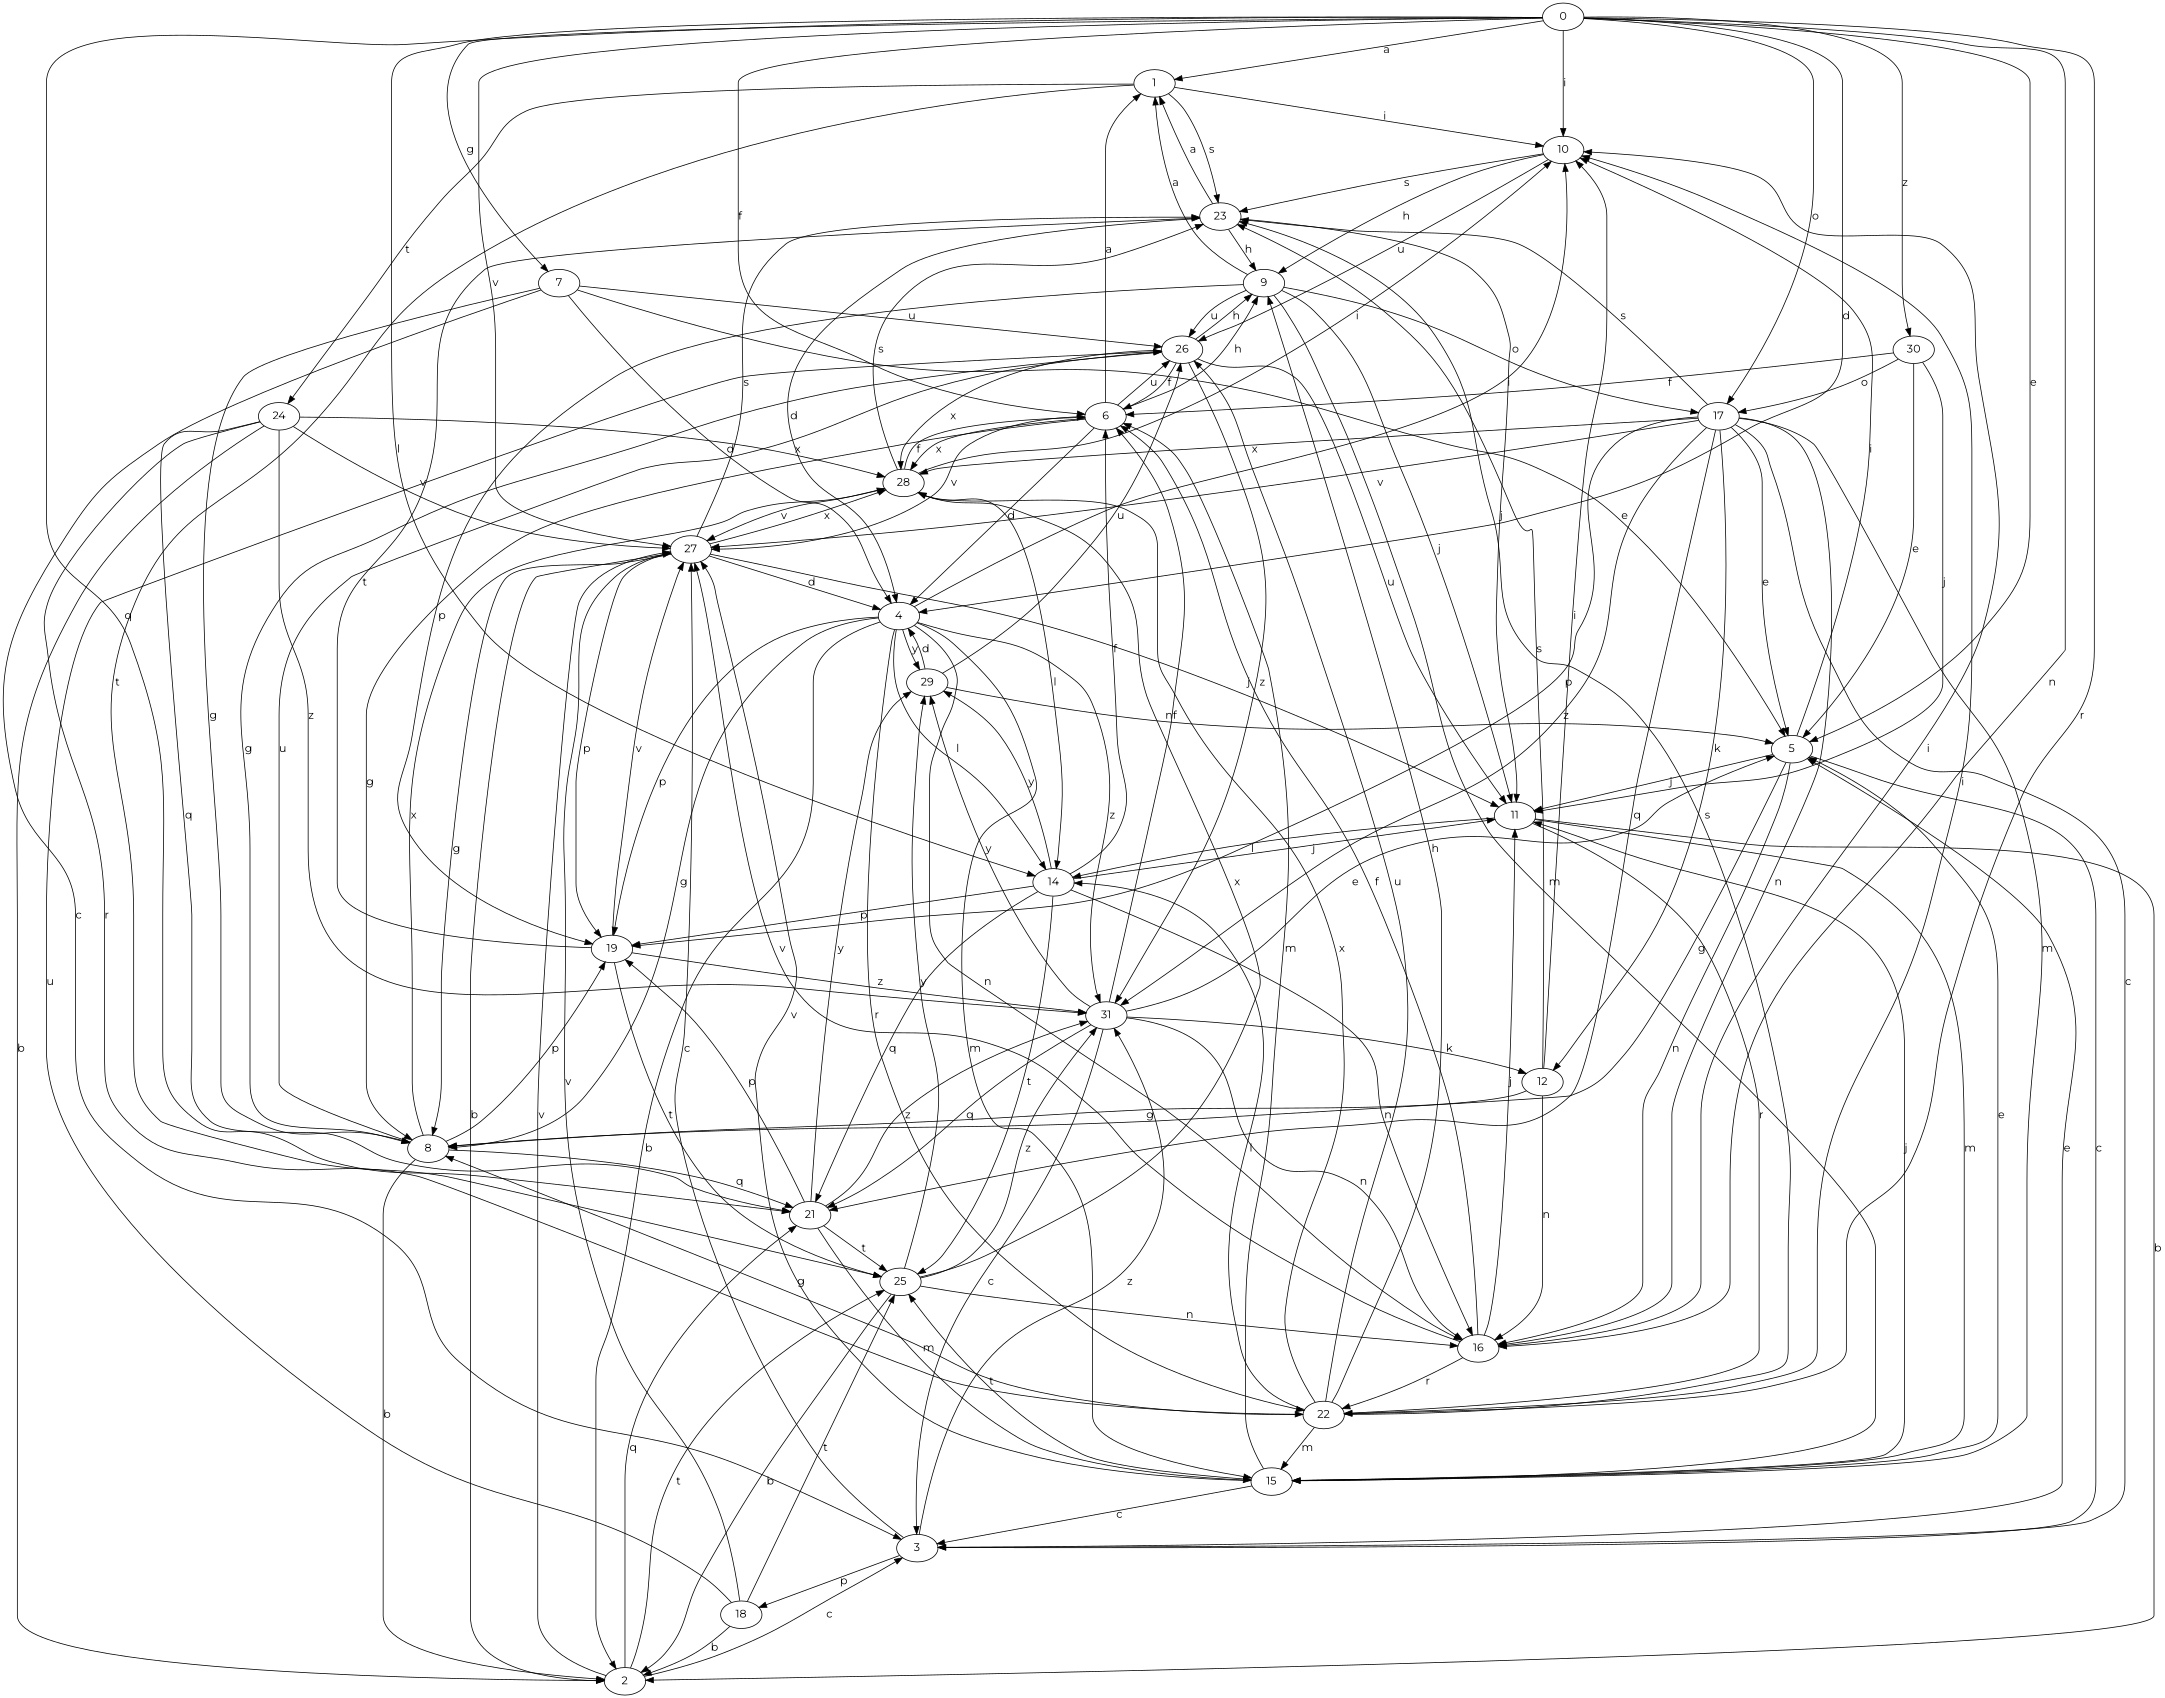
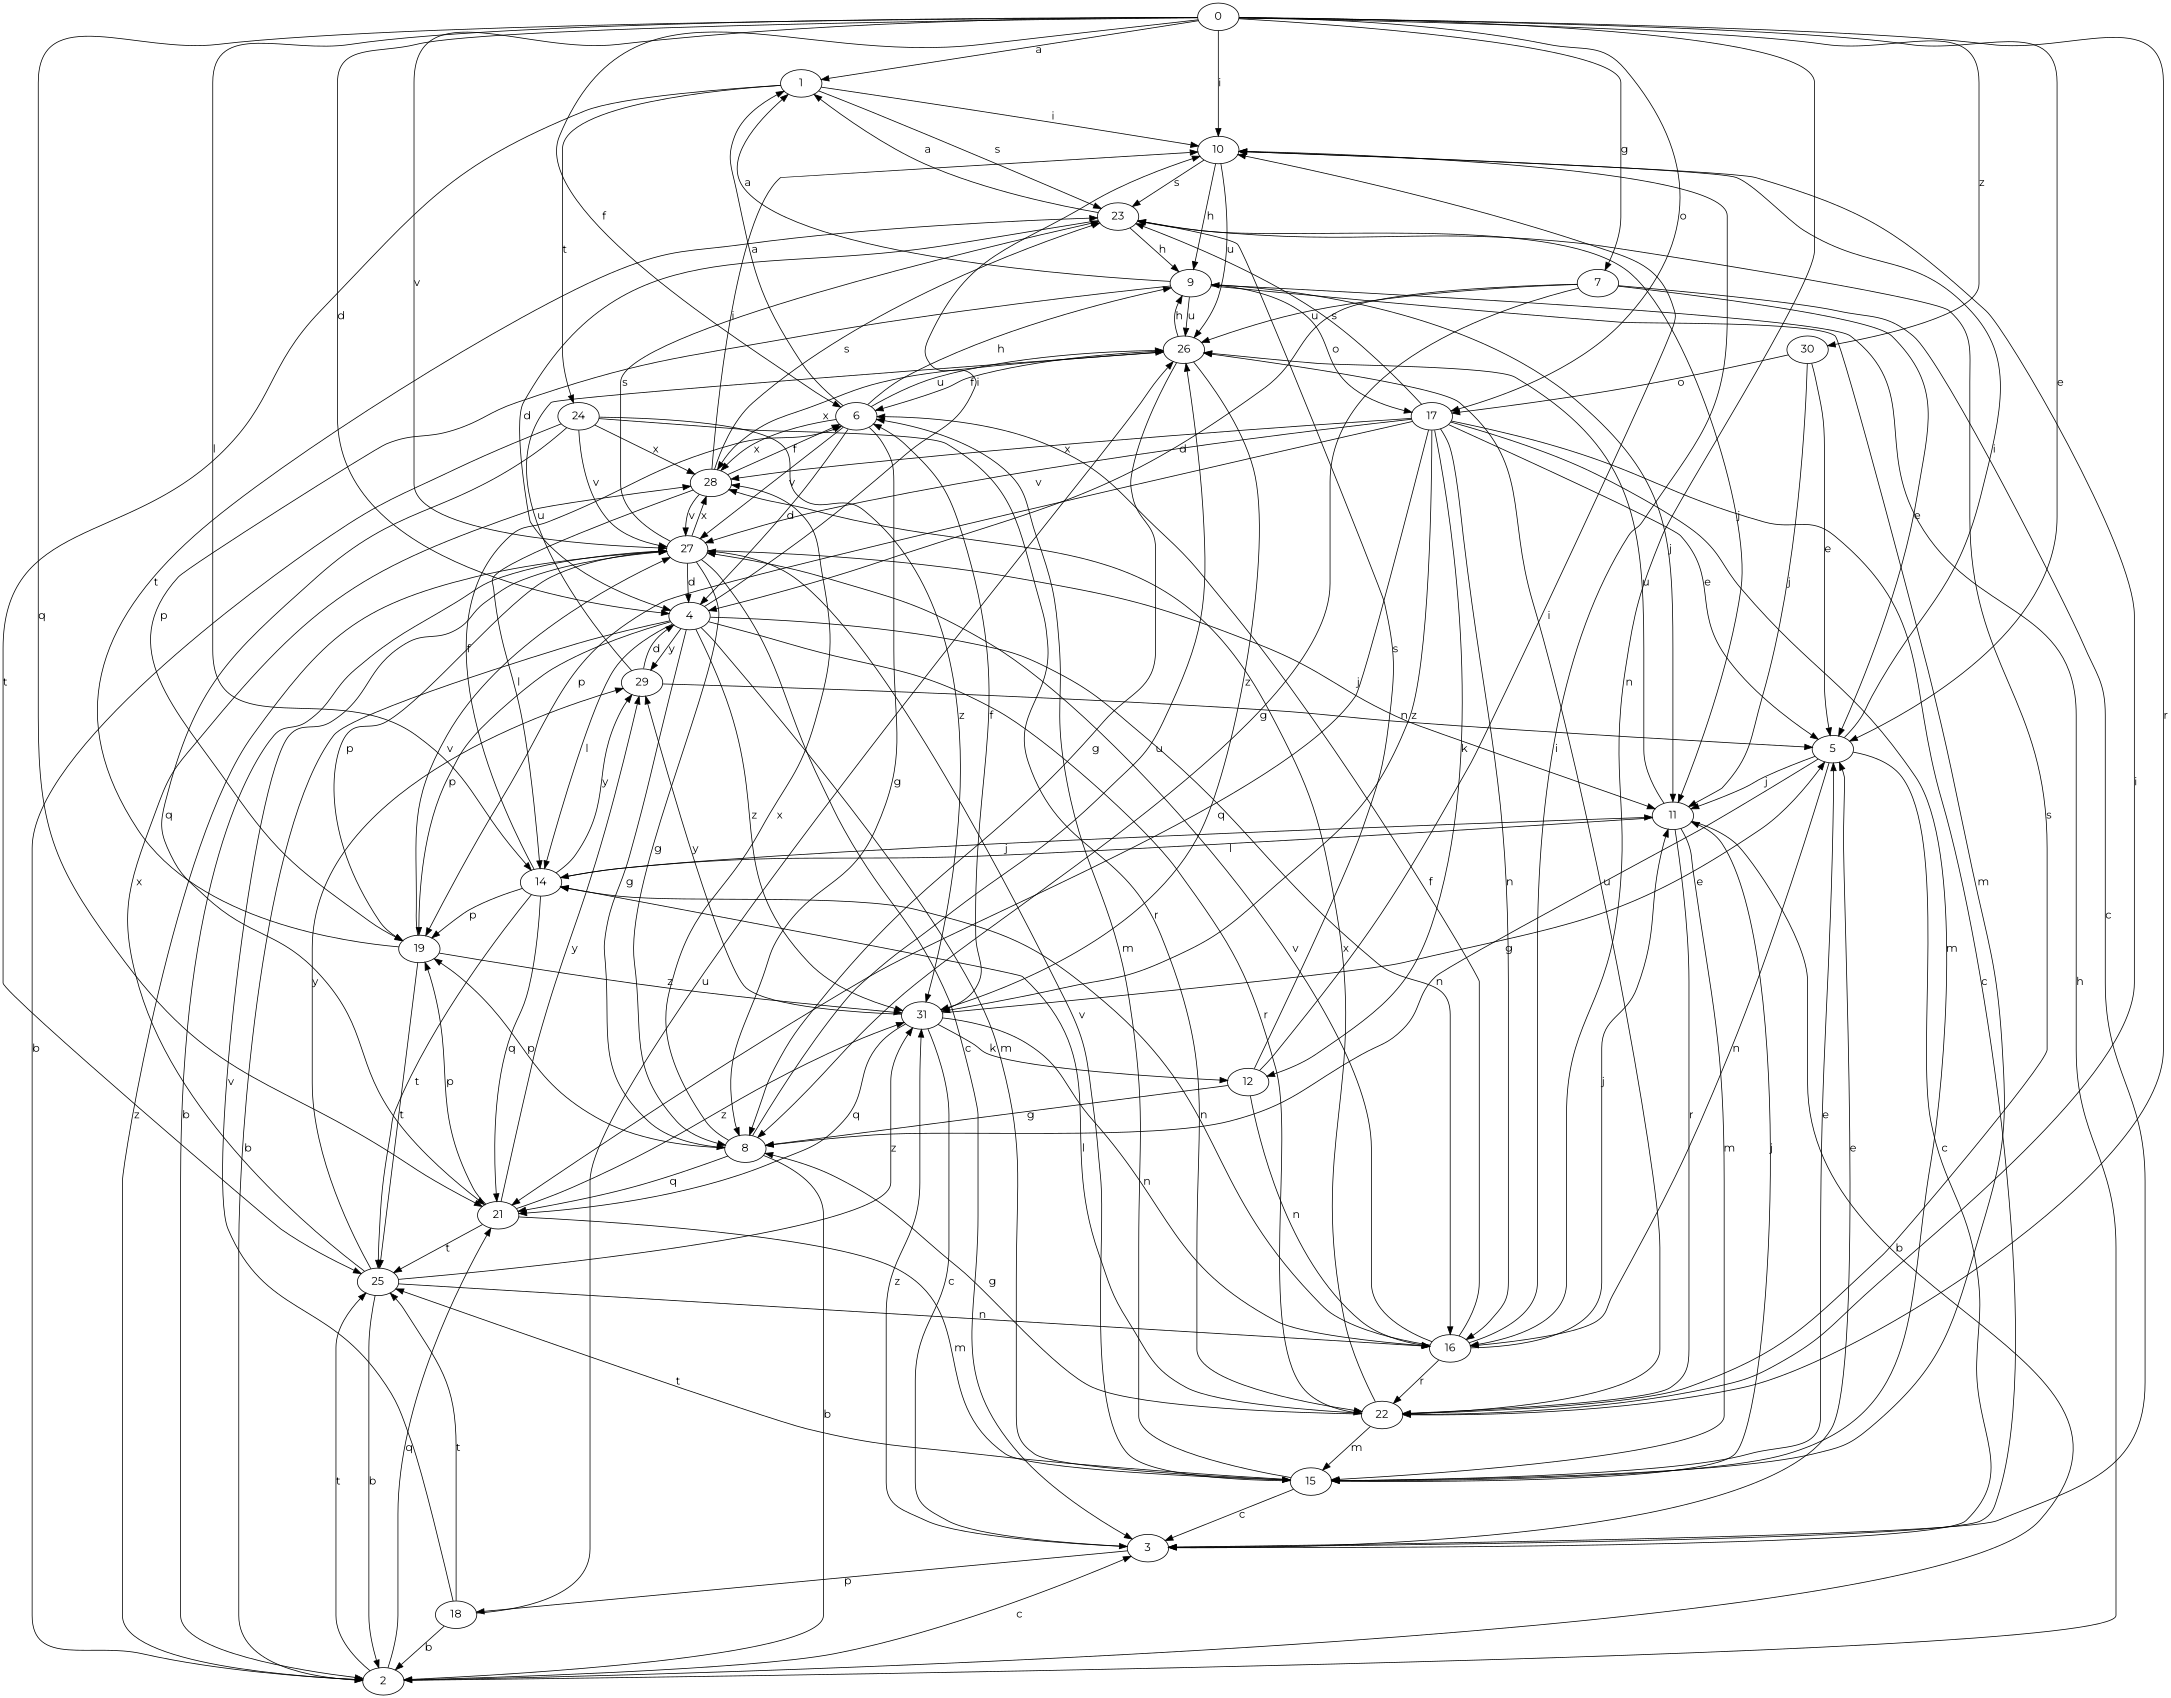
(1514, 391) -> none
(1367, 531) -> (1584, 430)
(1430, 852) -> (2116, 1472)
(1365, 1046) -> (1078, 980)
(676, 1088) -> (963, 1046)
(542, 1115) -> (137, 1115)
